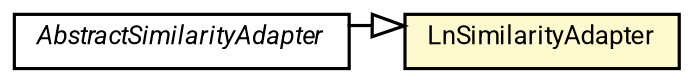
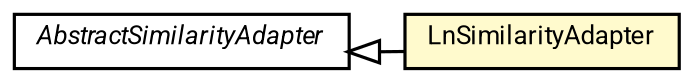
(360, 26) -> (392, 52)
